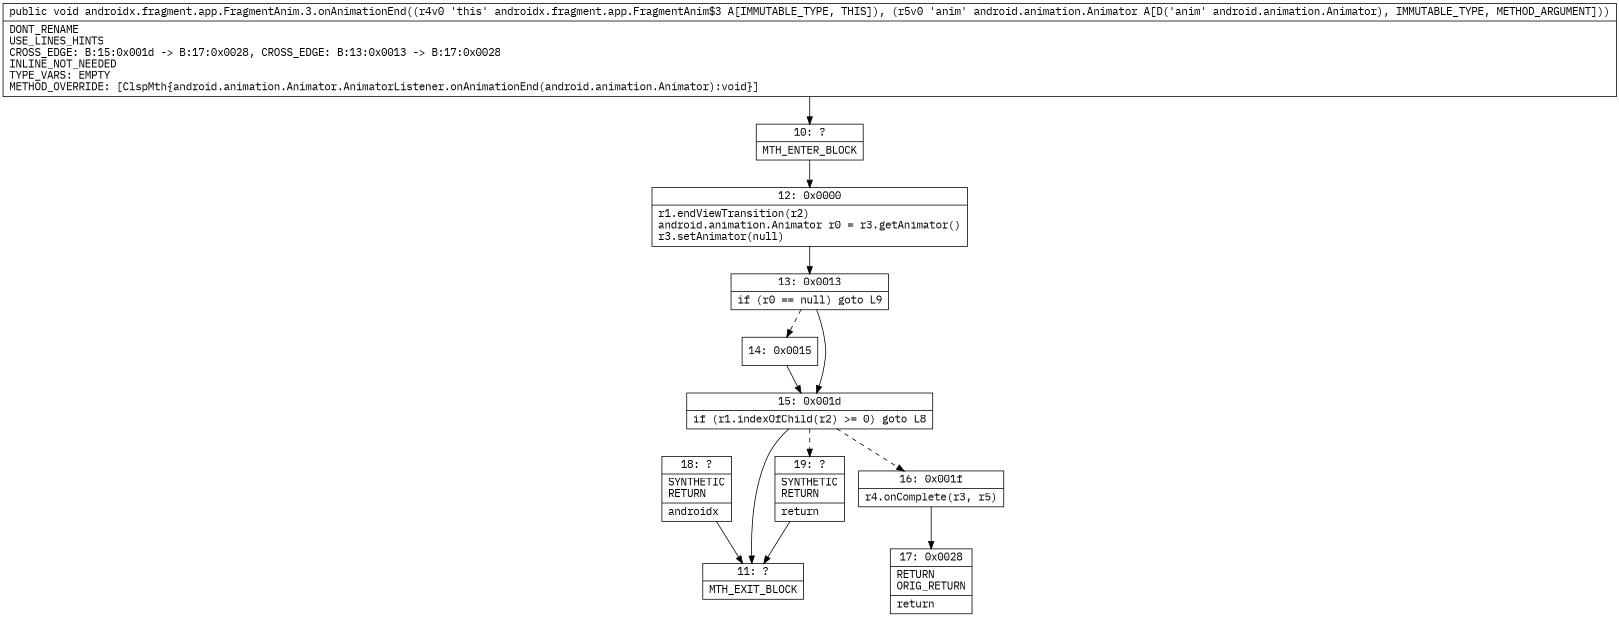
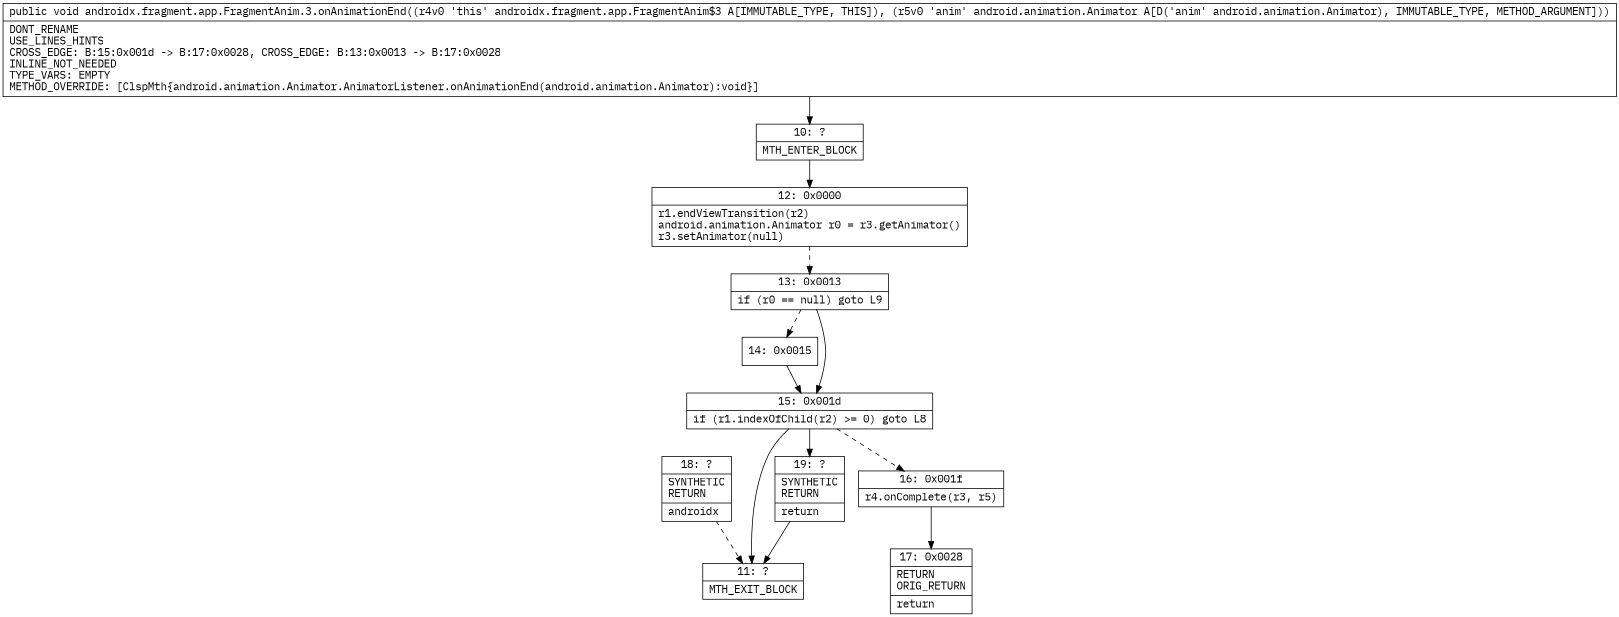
(810, 256) -> (810, 256)
(810, 439) -> (810, 439)
(727, 539) -> (727, 539)
